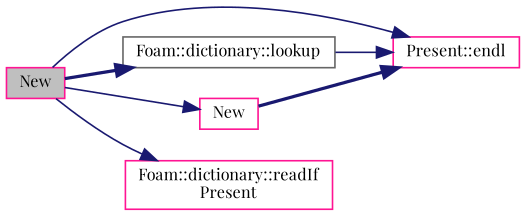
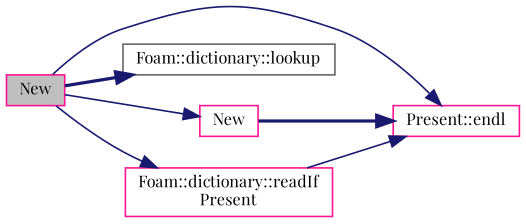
(356, 52) -> (349, 155)
